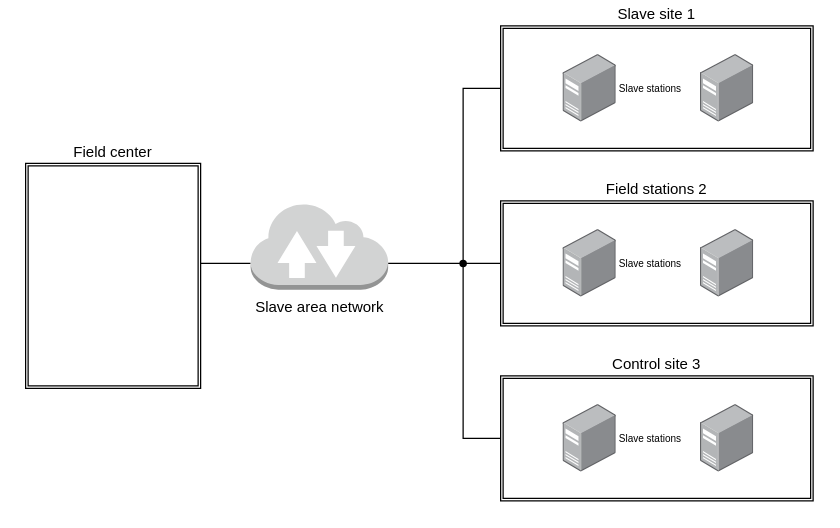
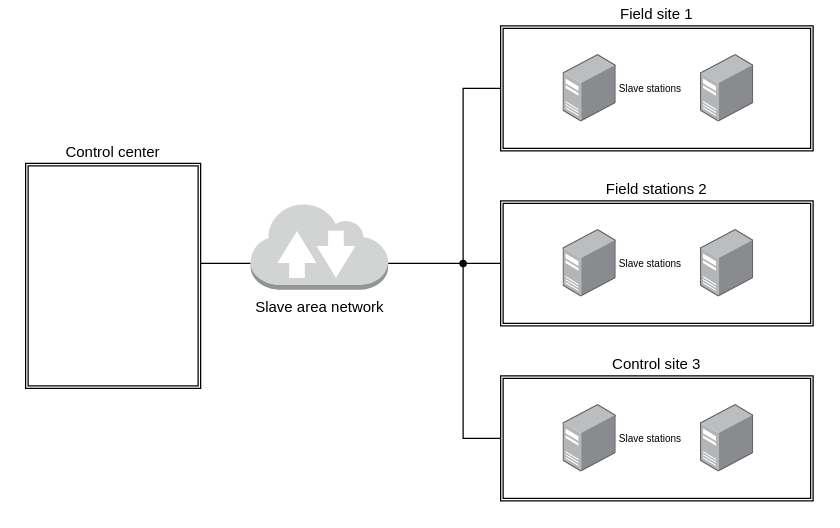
(657, 13) -> (657, 13)
(113, 150) -> (113, 150)
